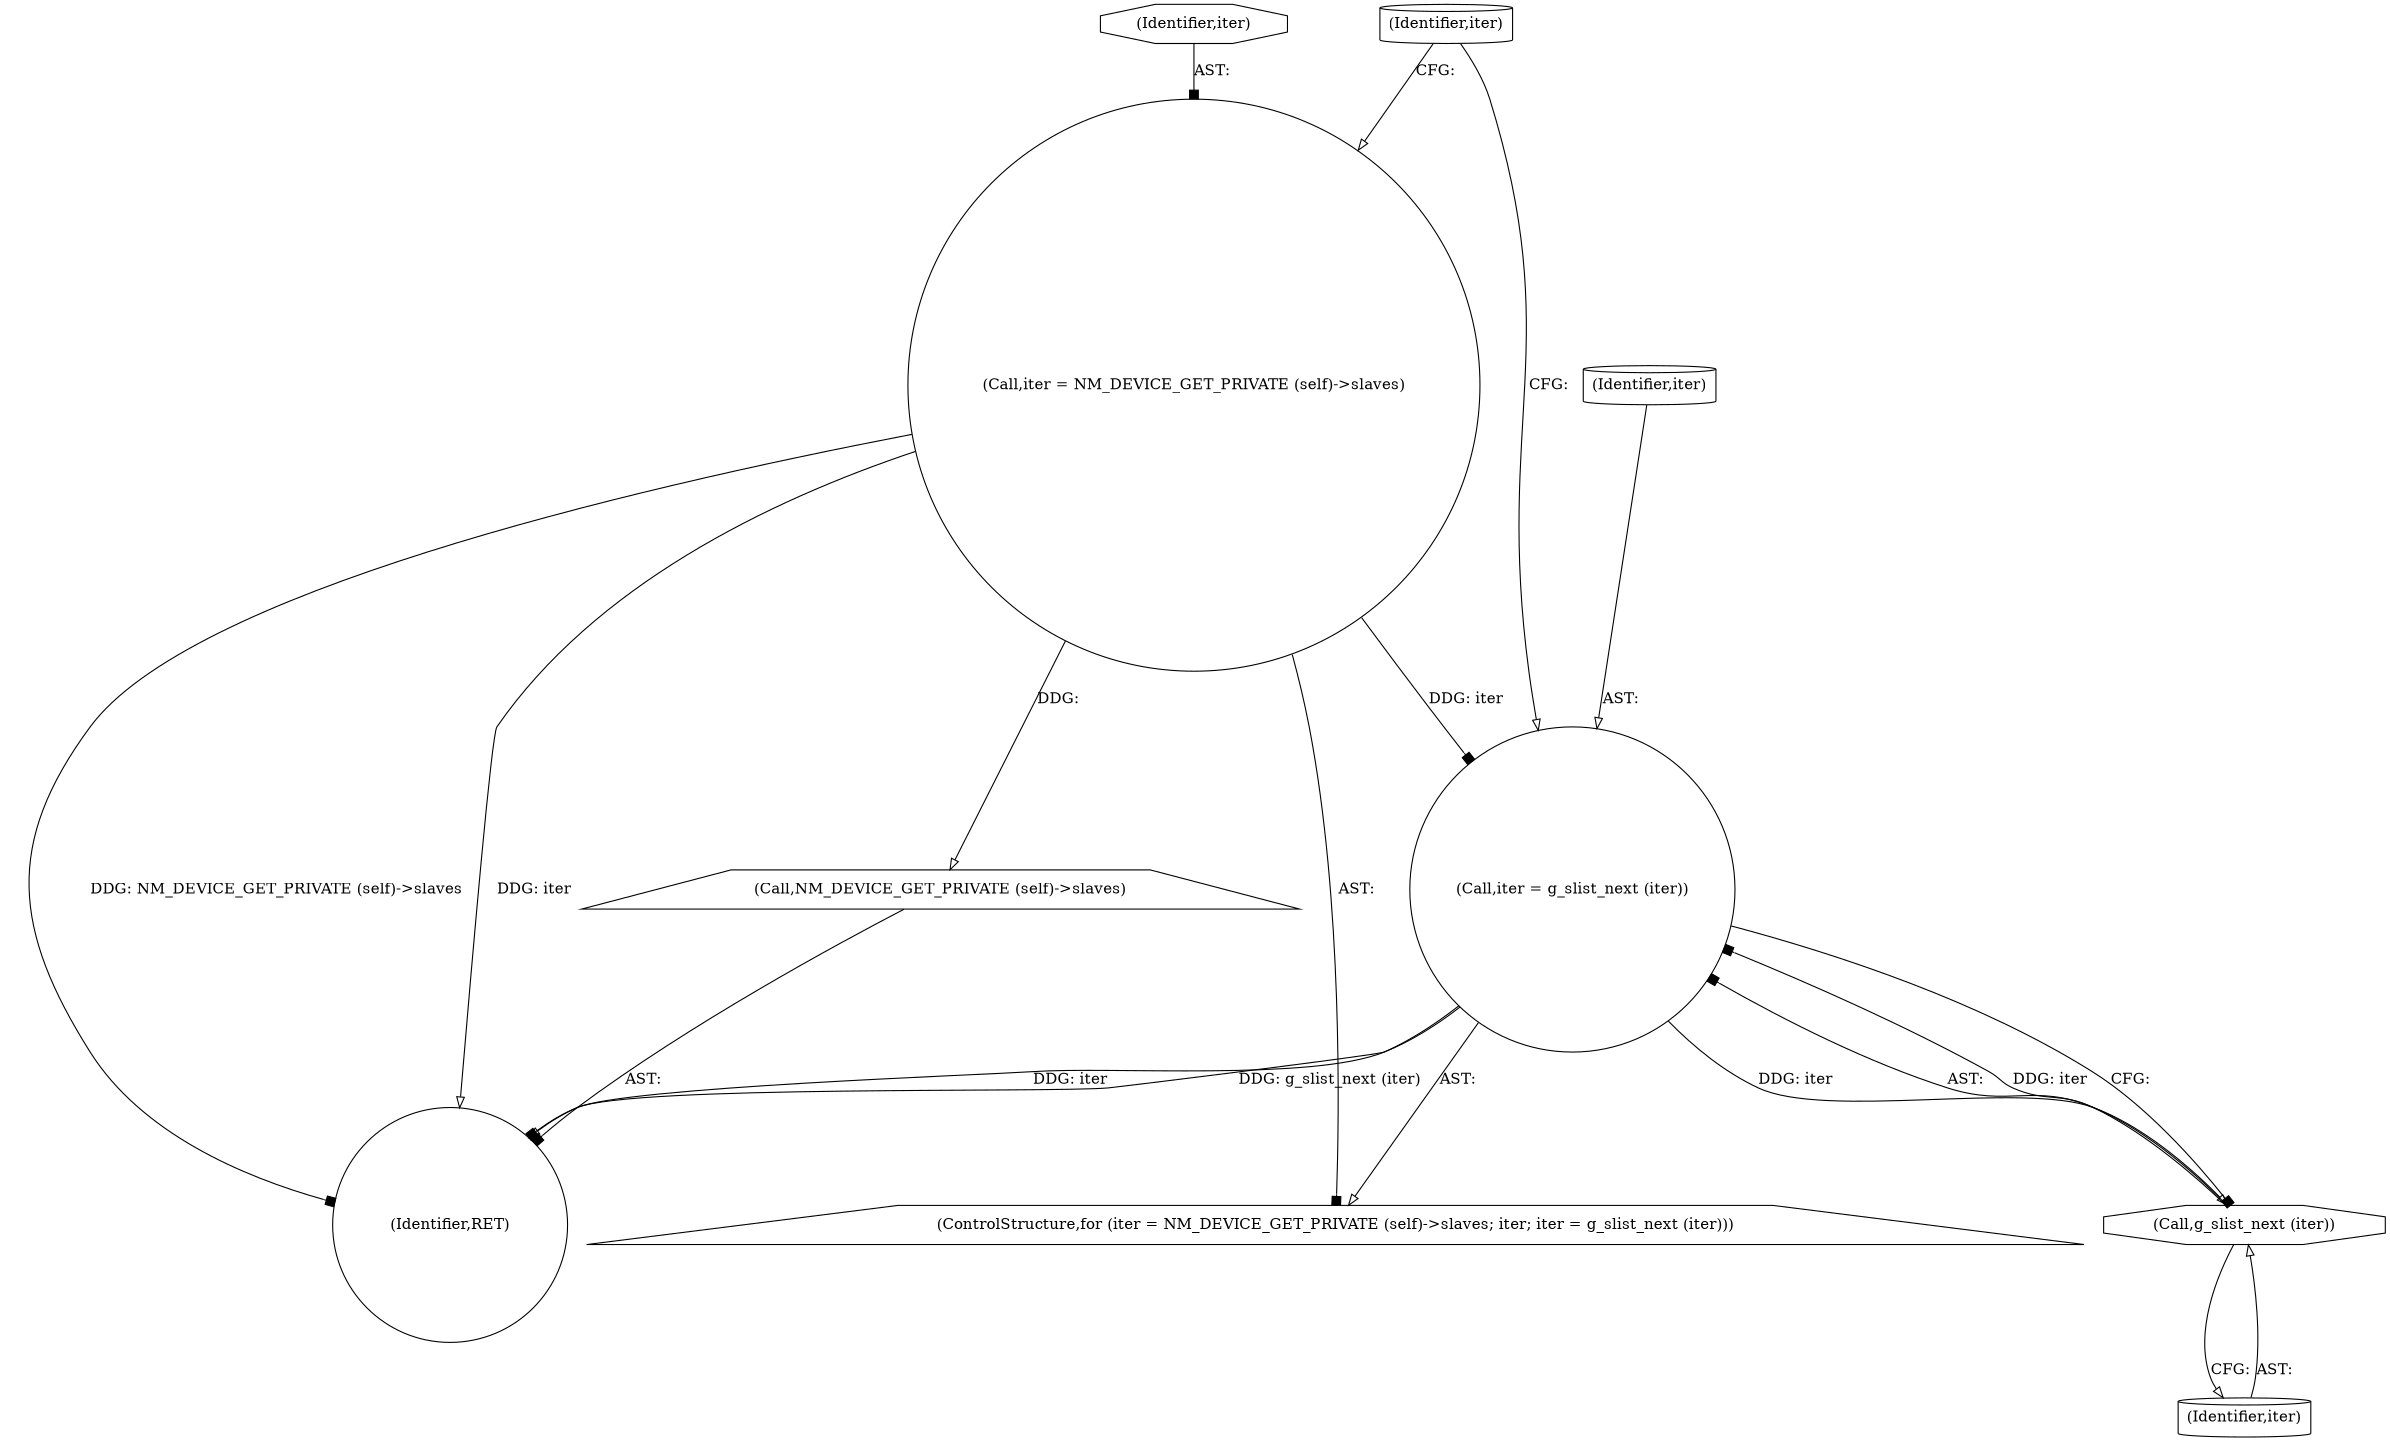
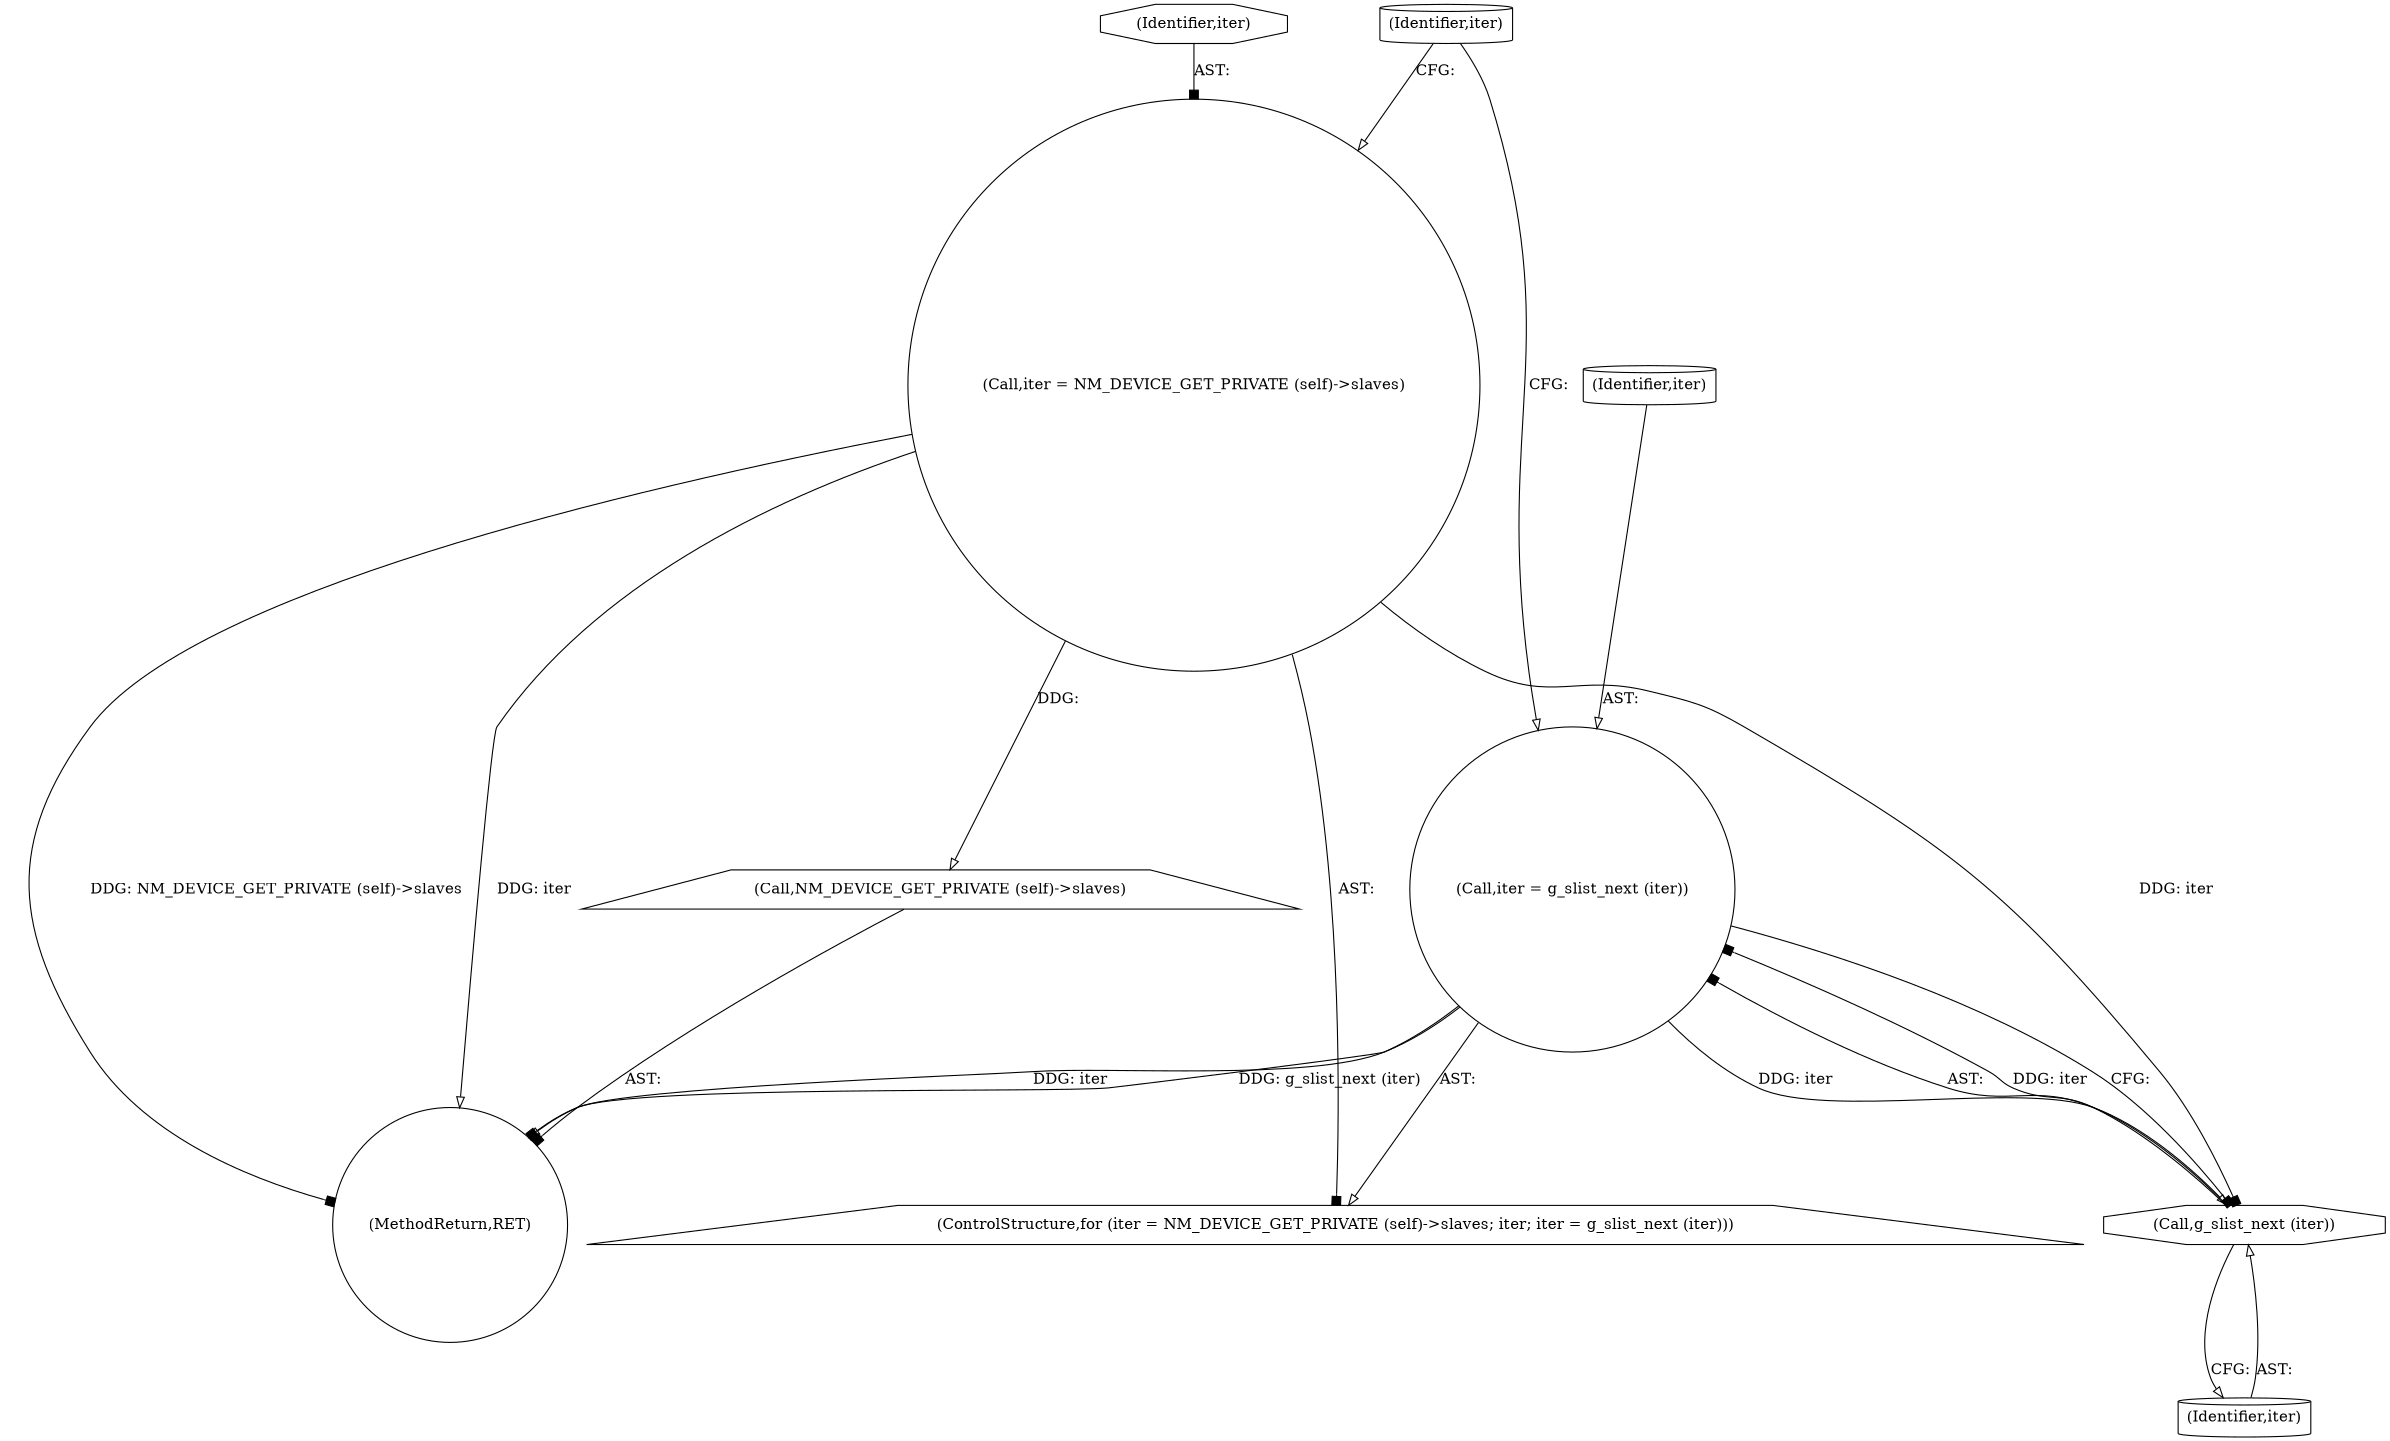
(1412, 686) -> (1870, 802)
(450, 1225) -> (450, 1225)
